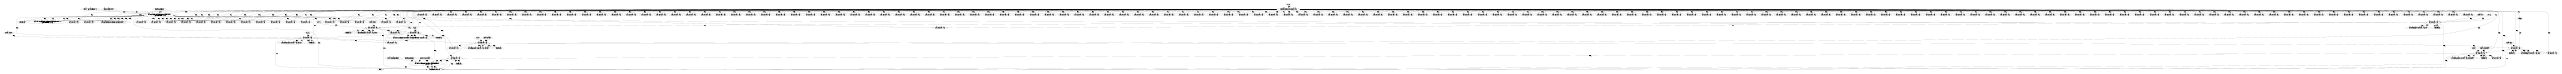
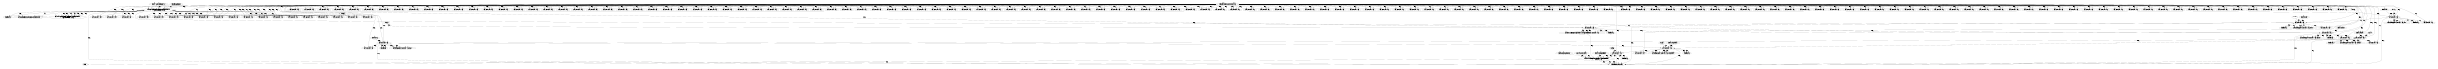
(1288, 7) -> (1795, 5)
(109, 9) -> none
(307, 33) -> none
none -> (1612, 48)
(410, 58) -> (1564, 53)
(435, 70) -> (1617, 64)
